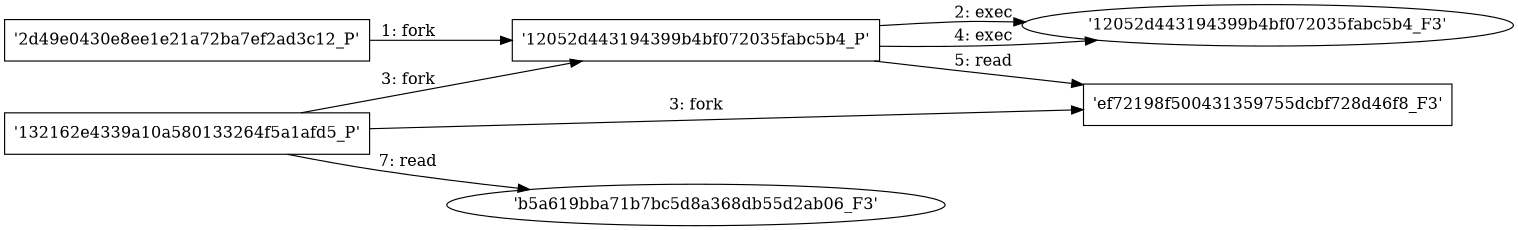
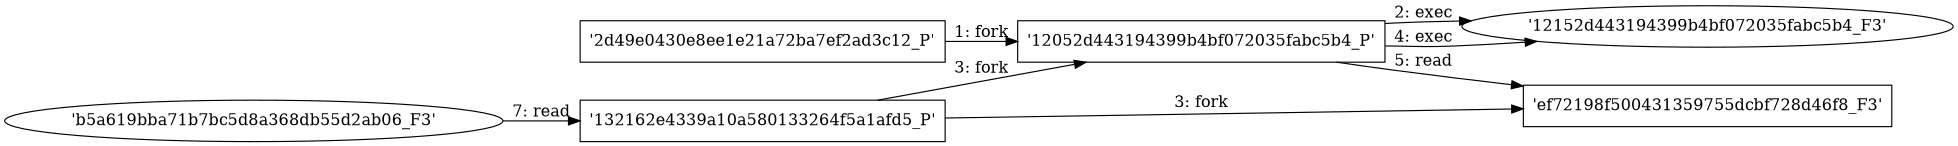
(1268, 25) -> (1708, 26)
(402, 174) -> (536, 121)
